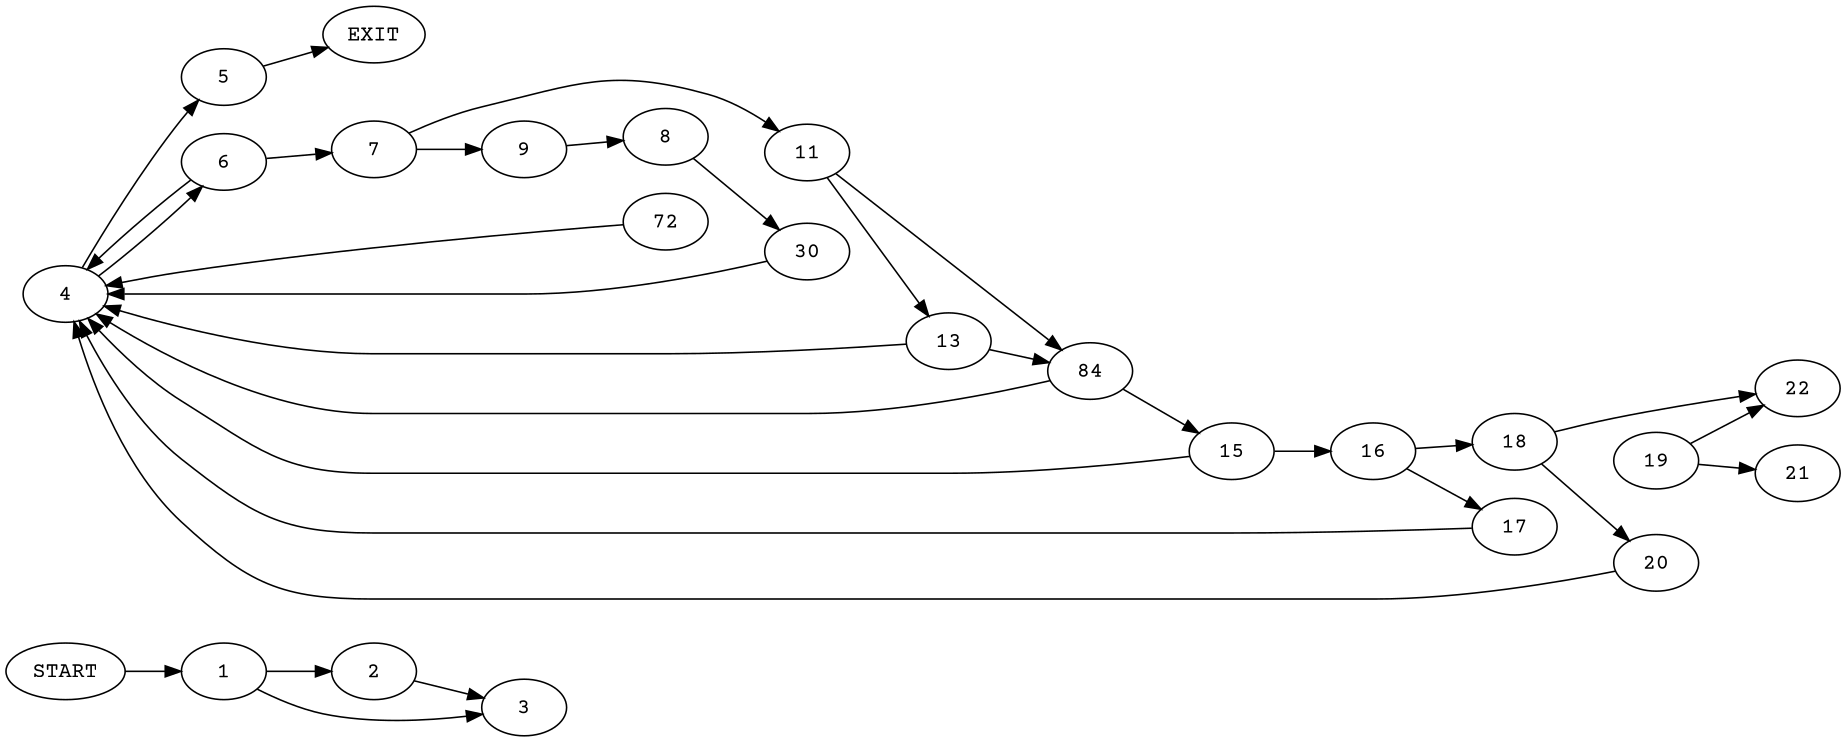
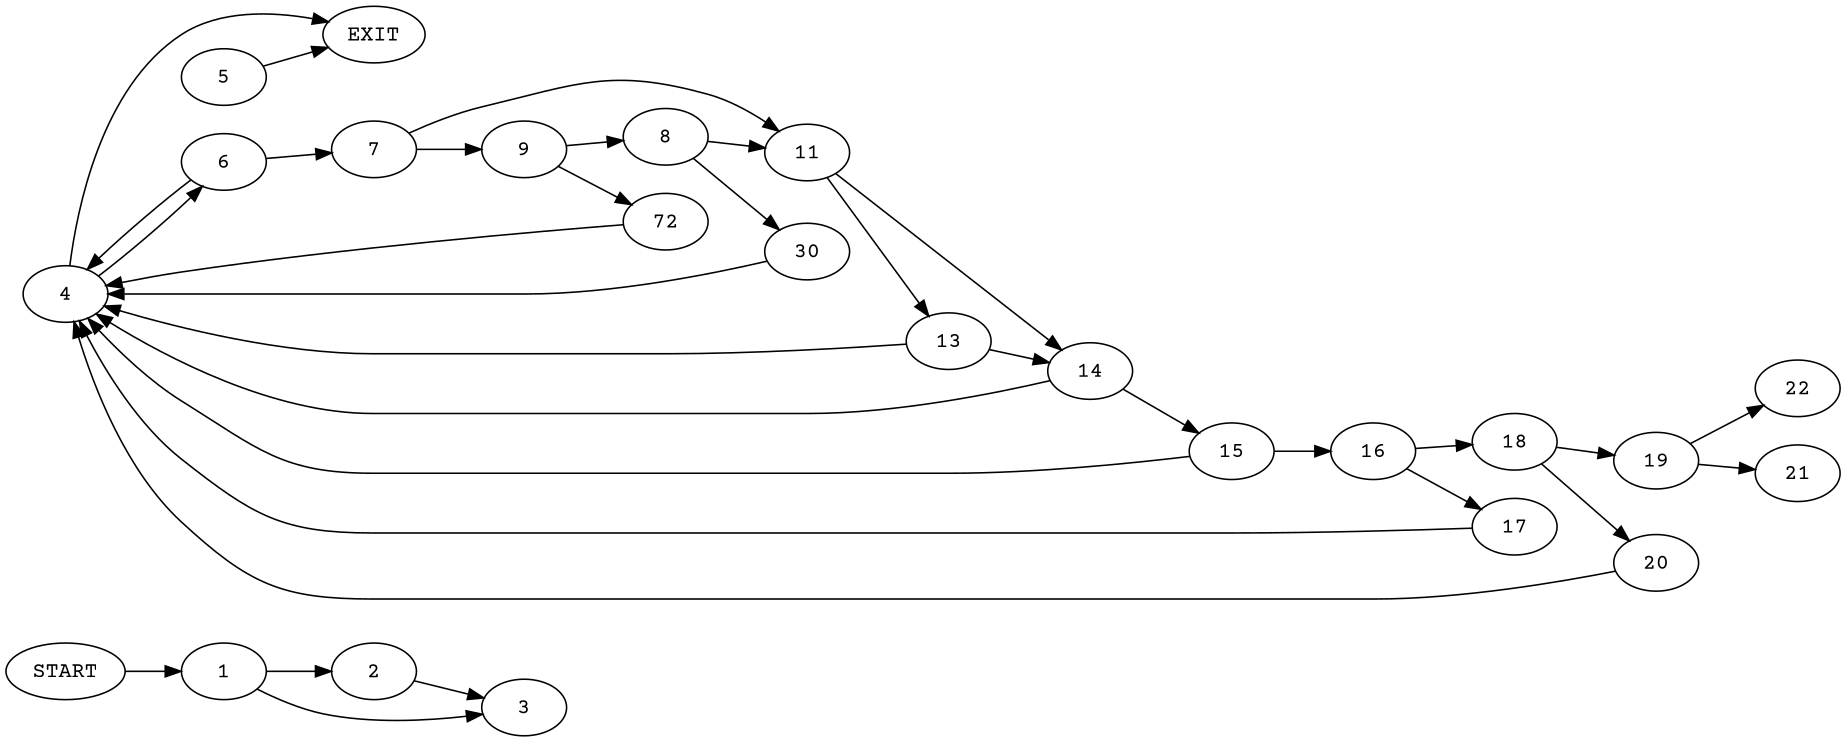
none -> (729, 144)
none -> (588, 182)
(132, 188) -> (136, 80)
(1090, 371) -> (1090, 371)
(1647, 412) -> (1578, 450)
